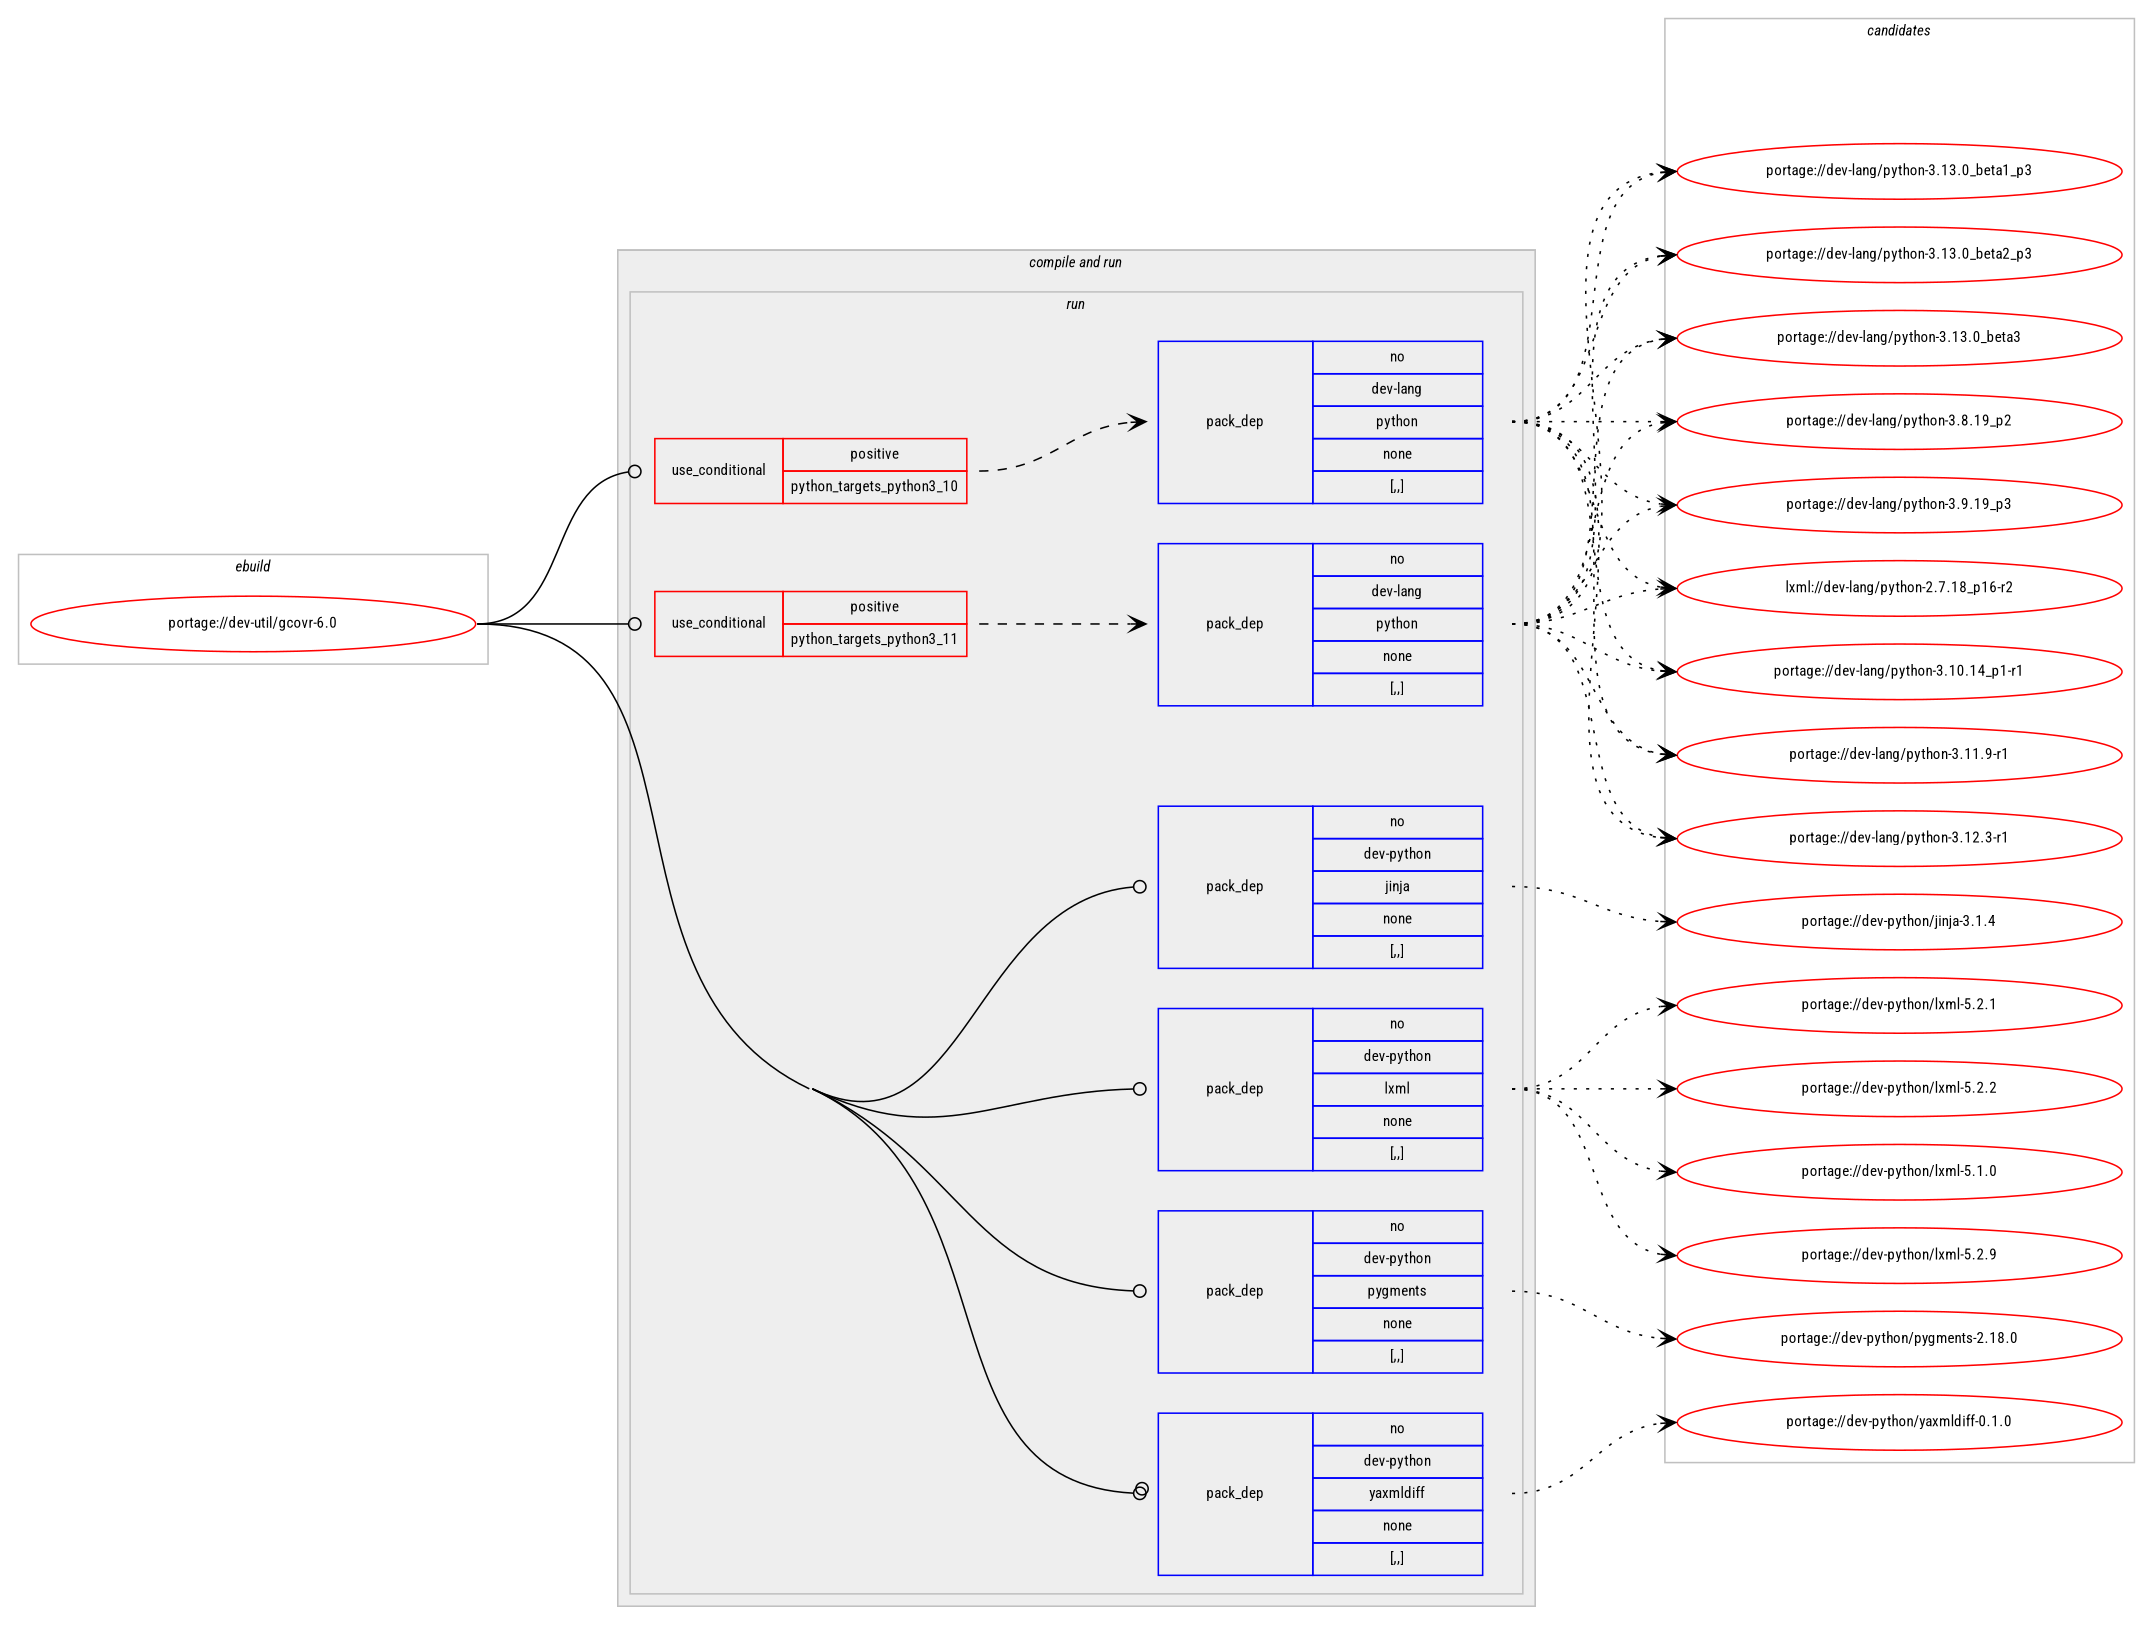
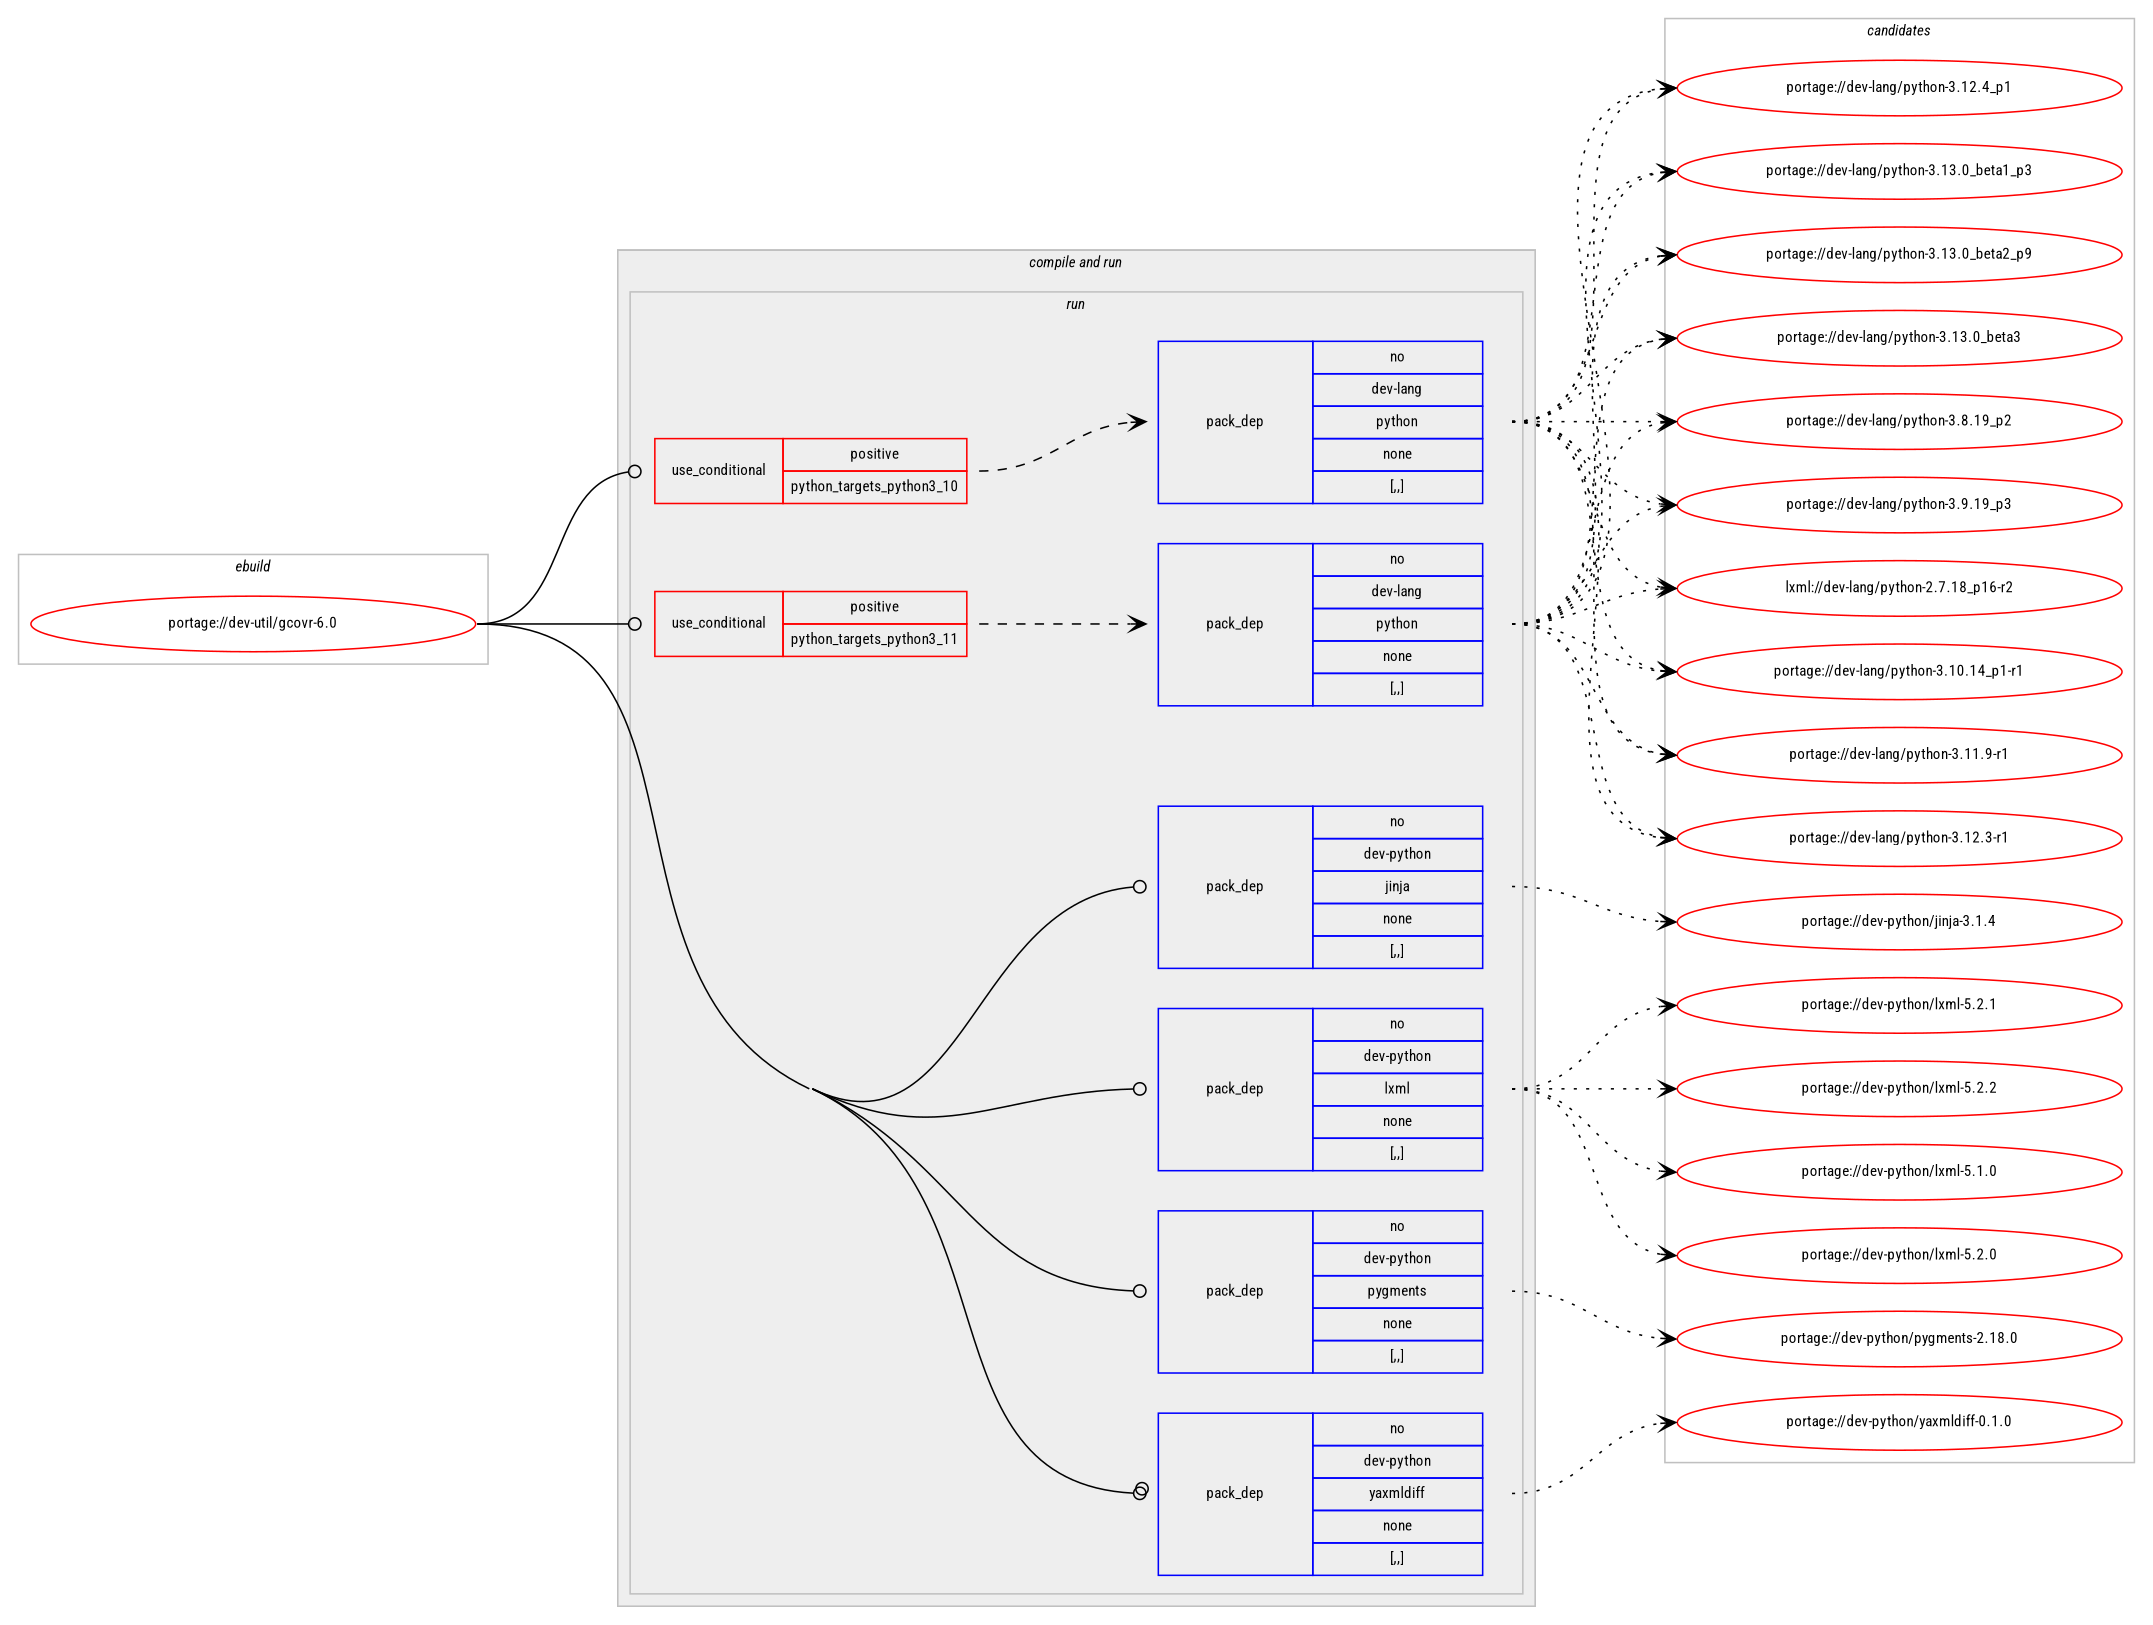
none -> (1900, 88)
(1900, 255) -> (1900, 255)
(1900, 1256) -> (1900, 1256)
